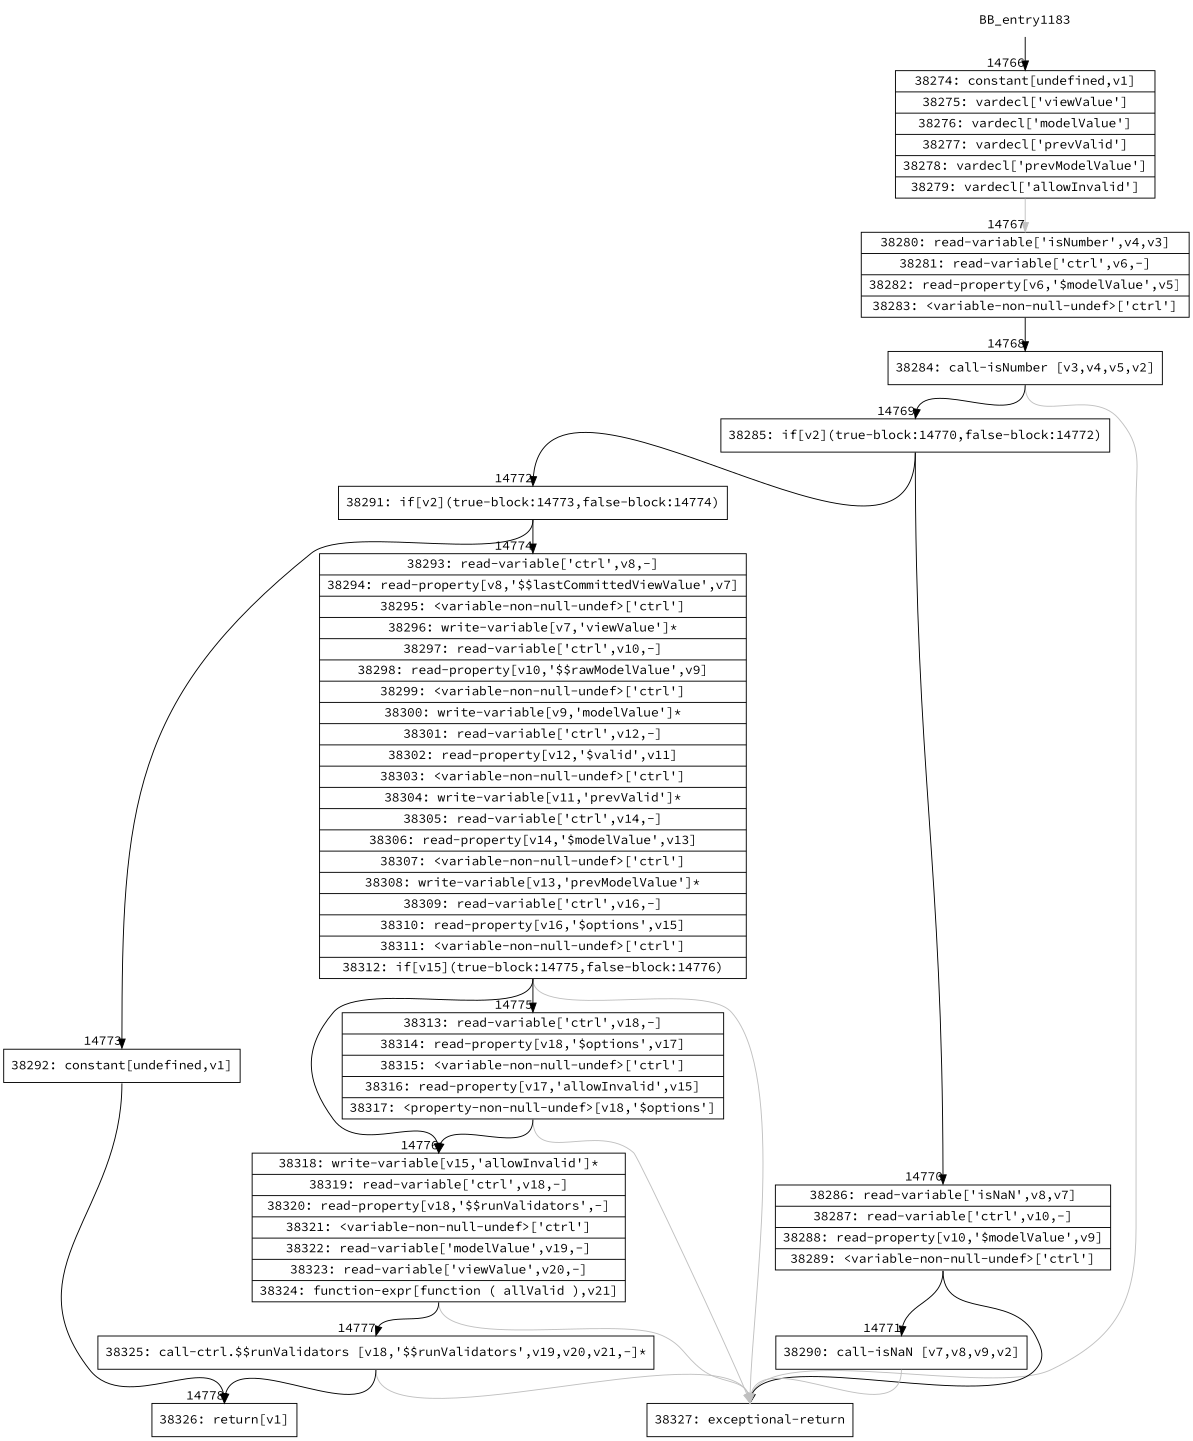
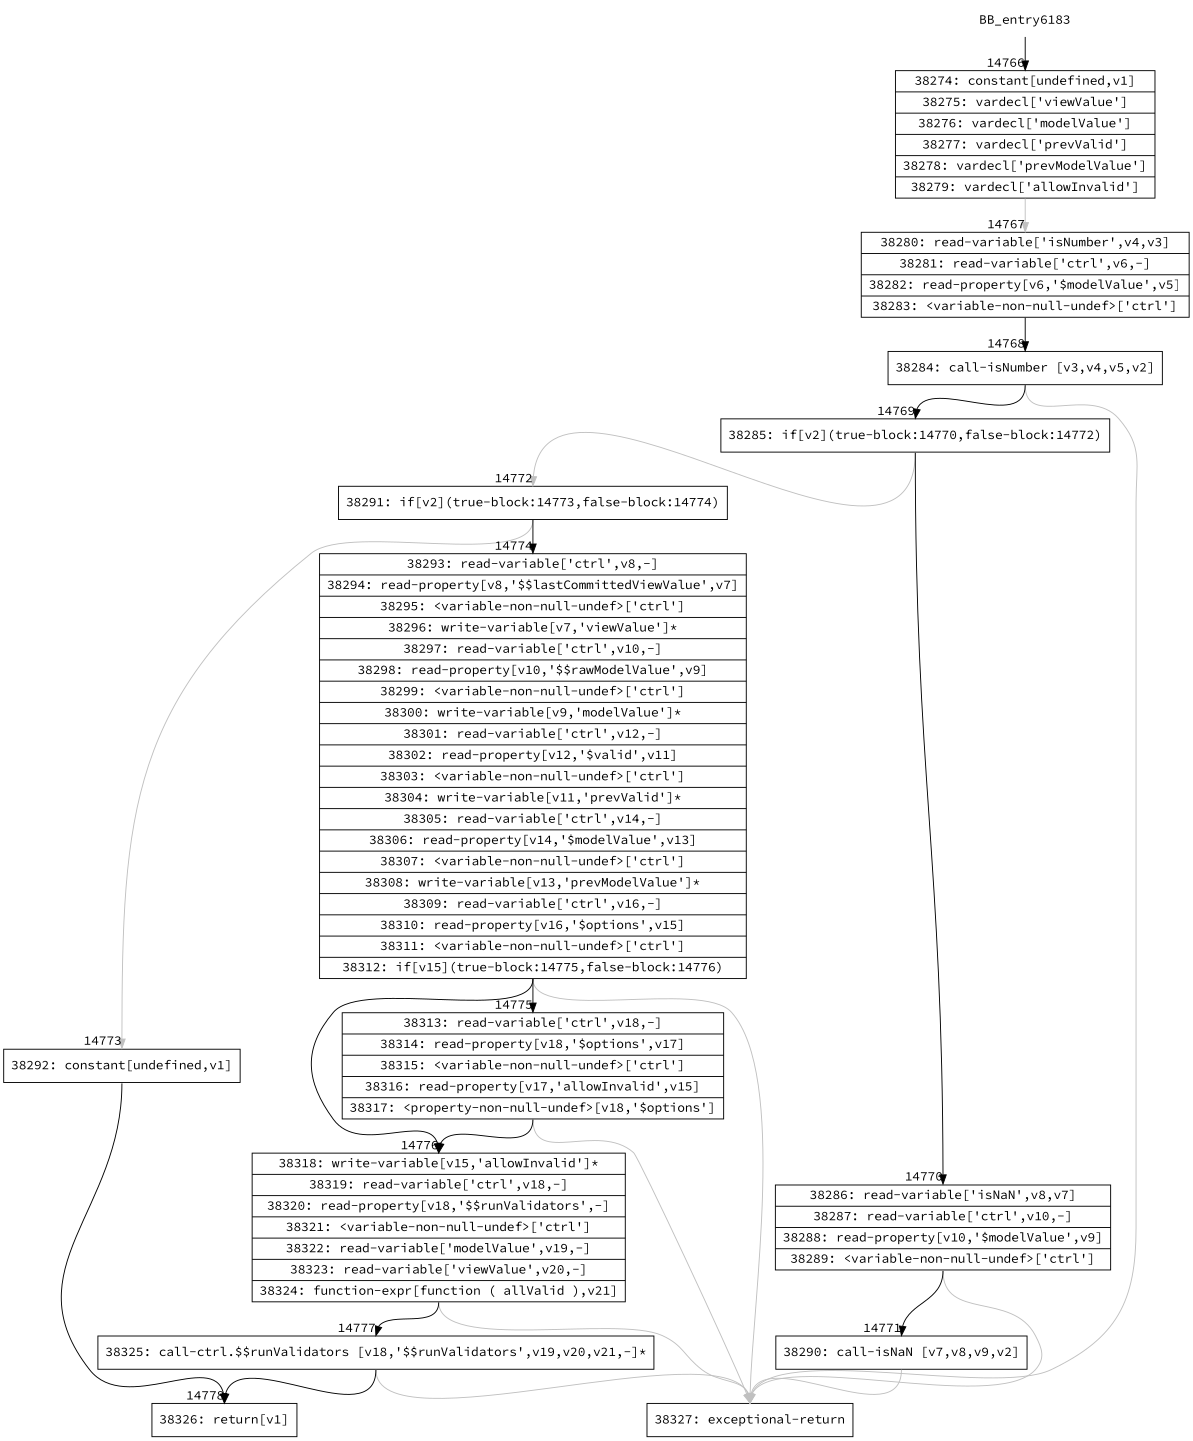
(1025, 20) -> (1025, 20)
(729, 471) -> (729, 471)
(201, 665) -> (201, 665)
(972, 1386) -> (972, 1386)
